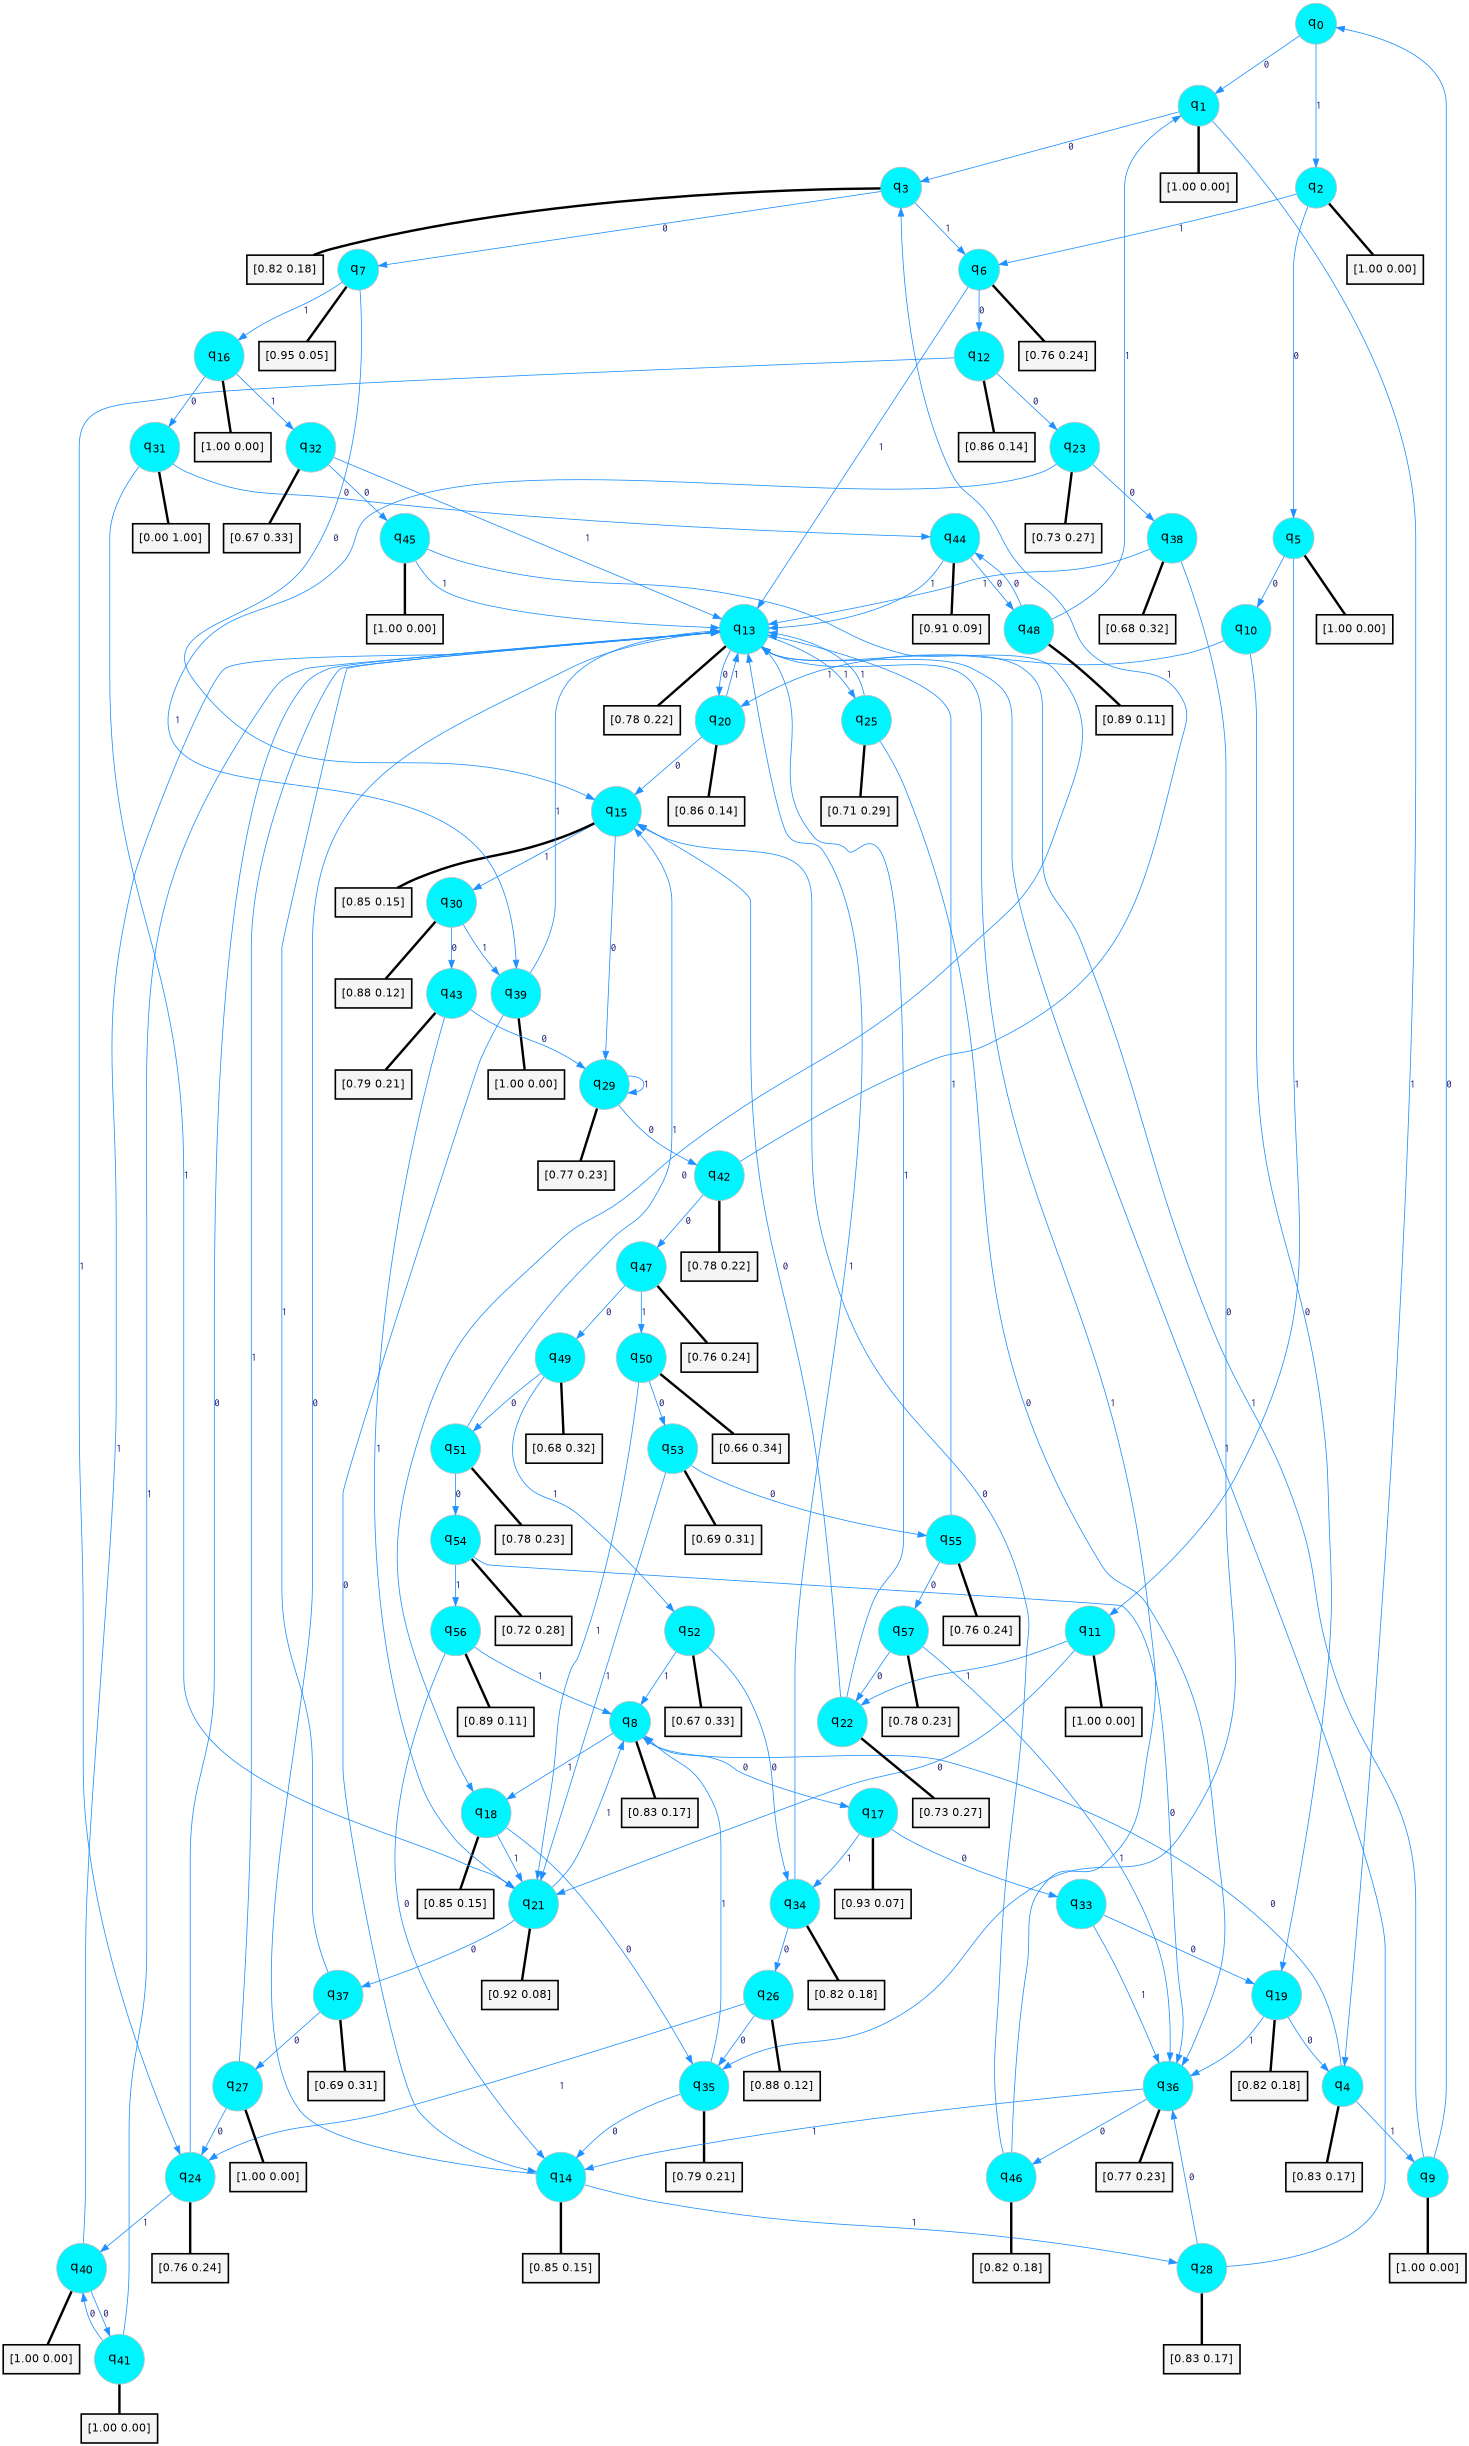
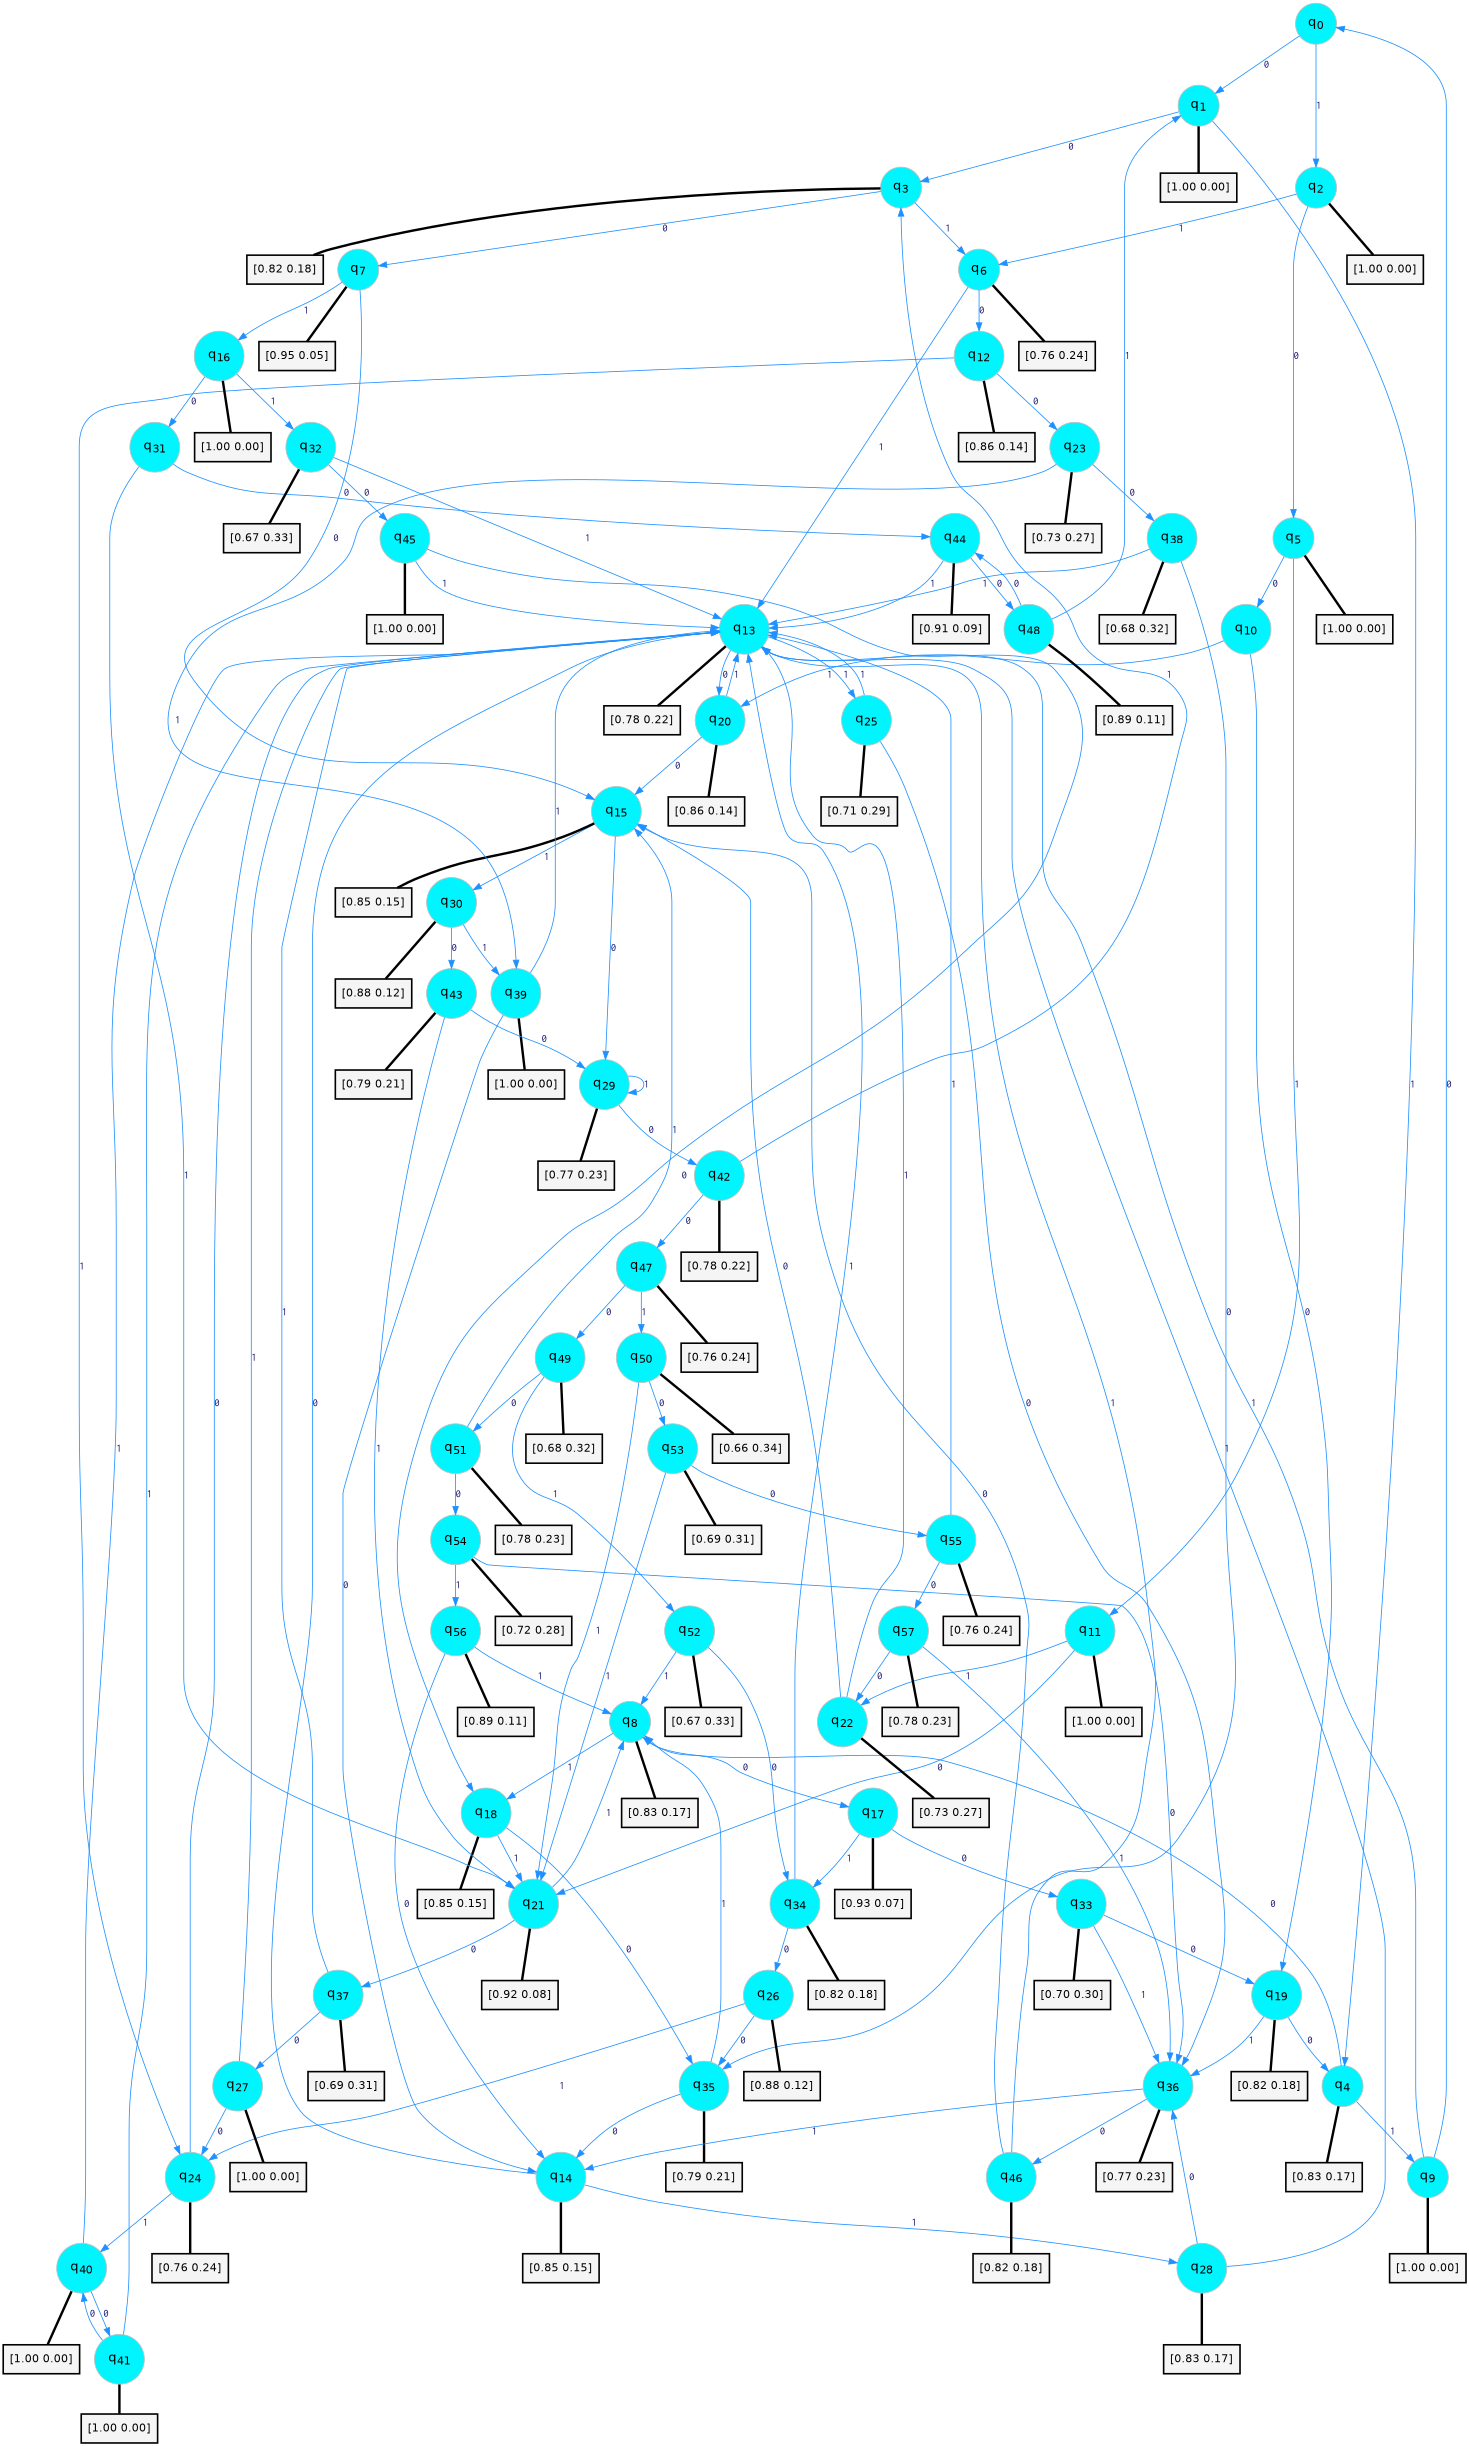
(171, 538) -> none
none -> (1072, 1995)
